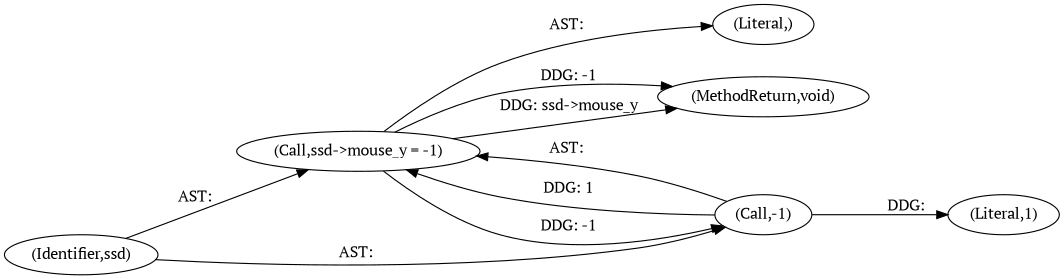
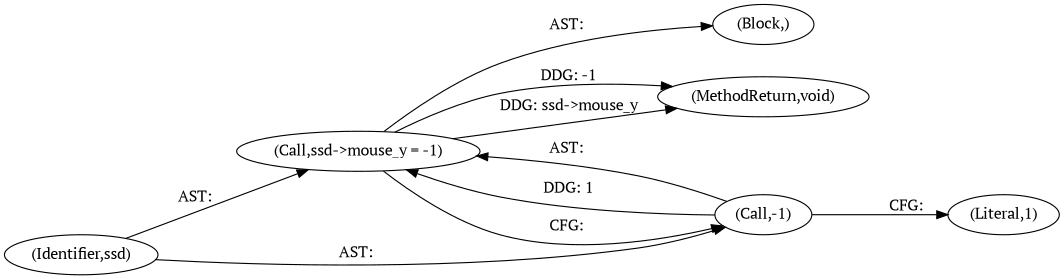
(763, 24) -> (763, 24)
(908, 206) -> (908, 206)
(569, 226) -> (569, 226)
